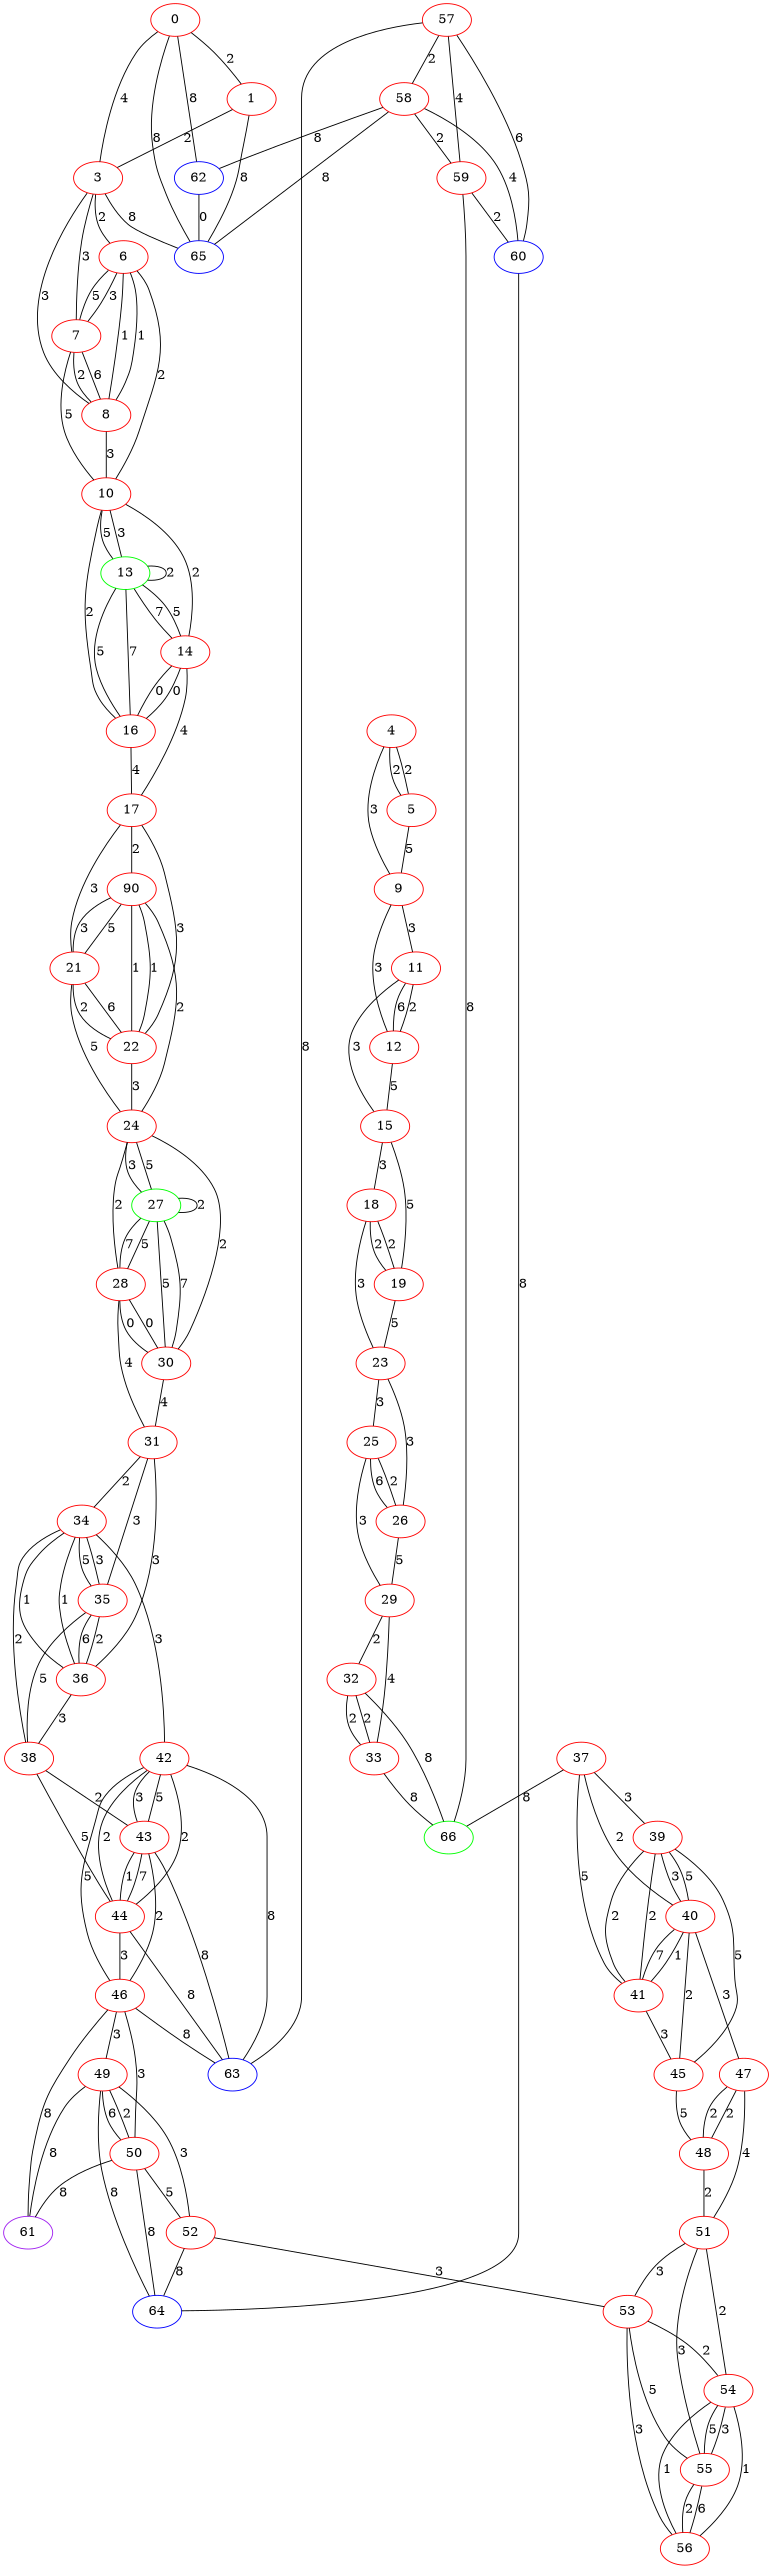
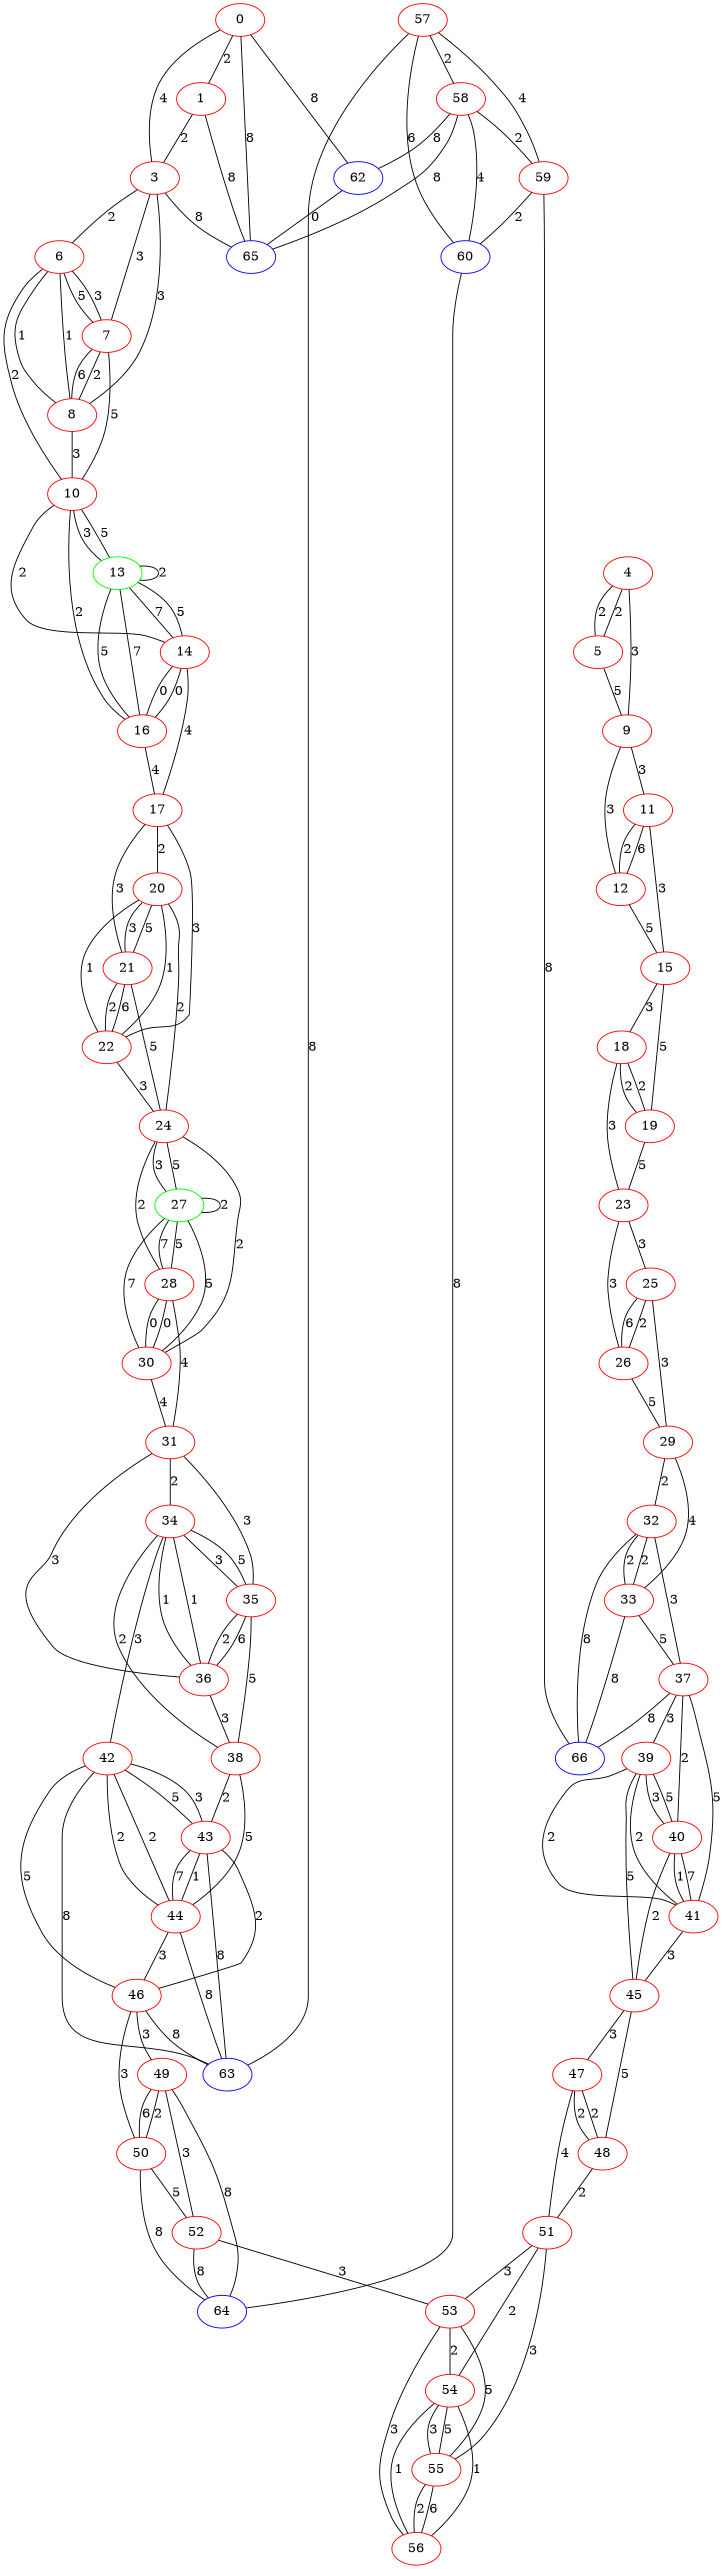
(132, 889) -> (158, 889)
none -> (668, 1601)
none -> (656, 1640)
(449, 1838) -> (580, 1759)
(717, 1996) -> (606, 2035)
(28, 2233) -> none
